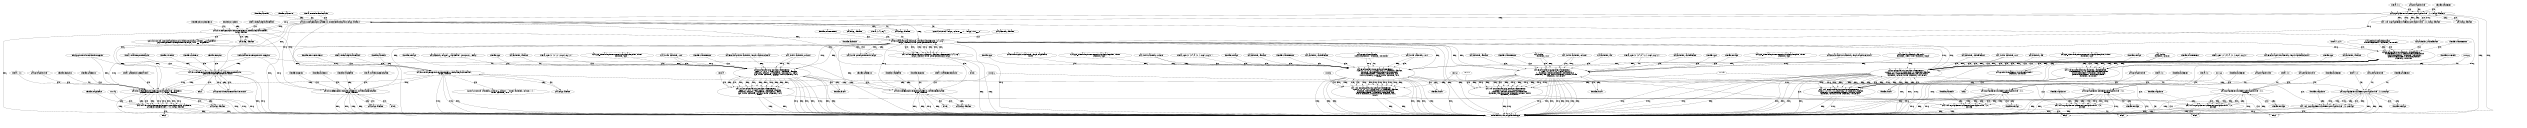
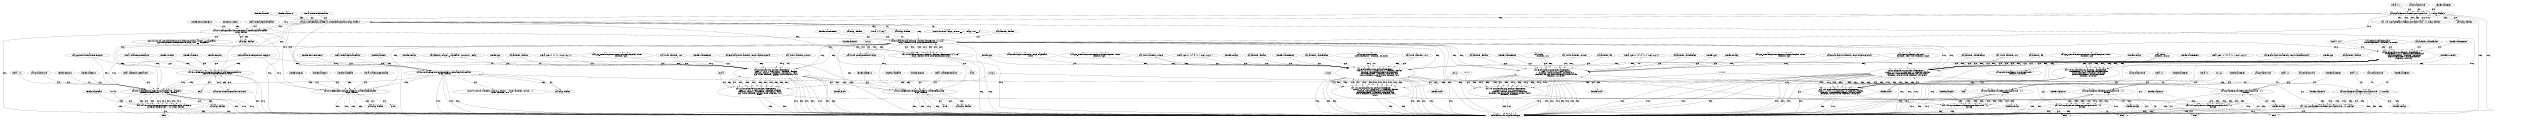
none -> (868, 42)
(88, 55) -> (88, 55)
(2466, 55) -> none
